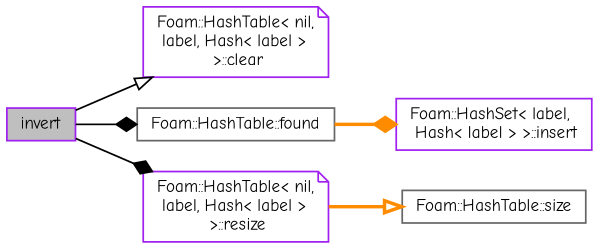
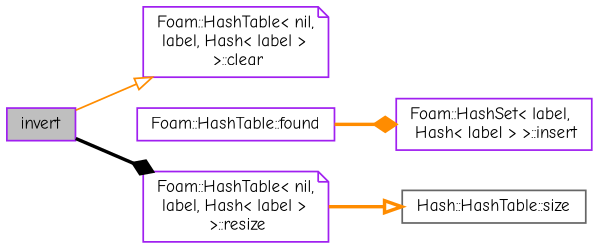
(106, 97) -> (106, 97)
(96, 124) -> none
(236, 124) -> (236, 124)
(105, 151) -> (105, 151)
(494, 207) -> (494, 207)
